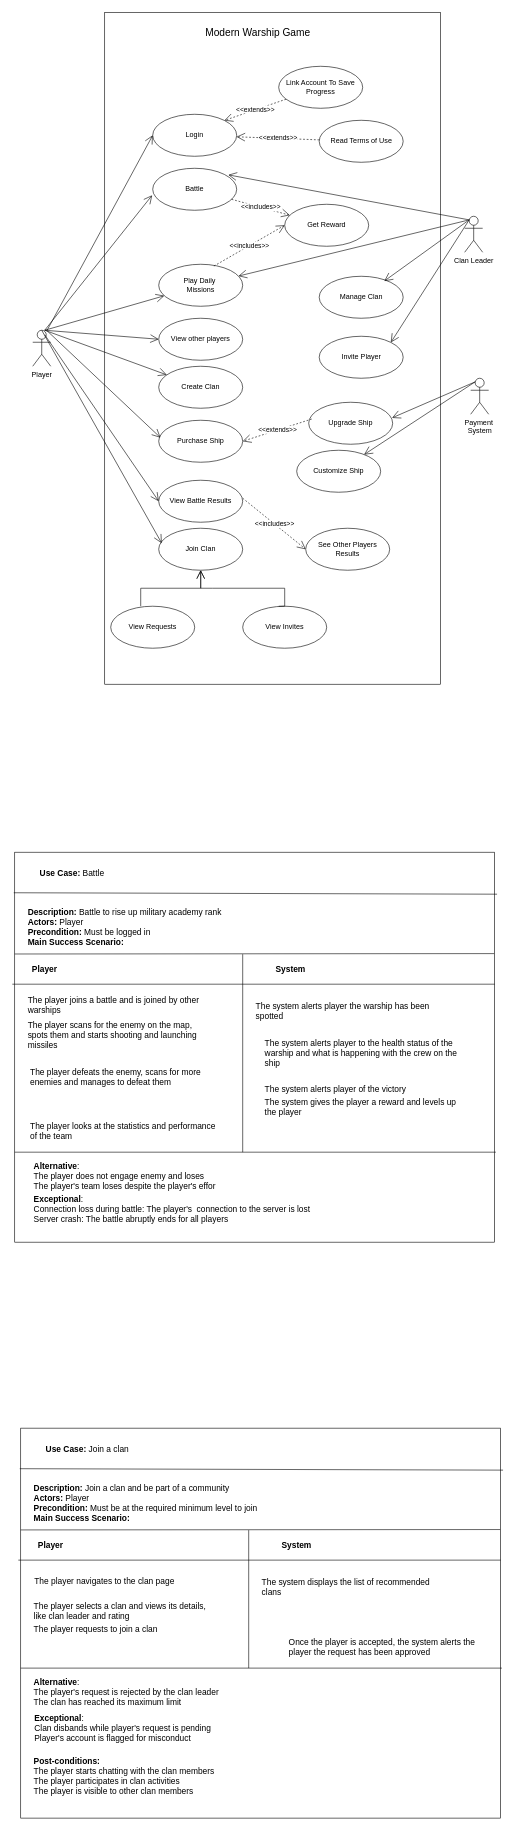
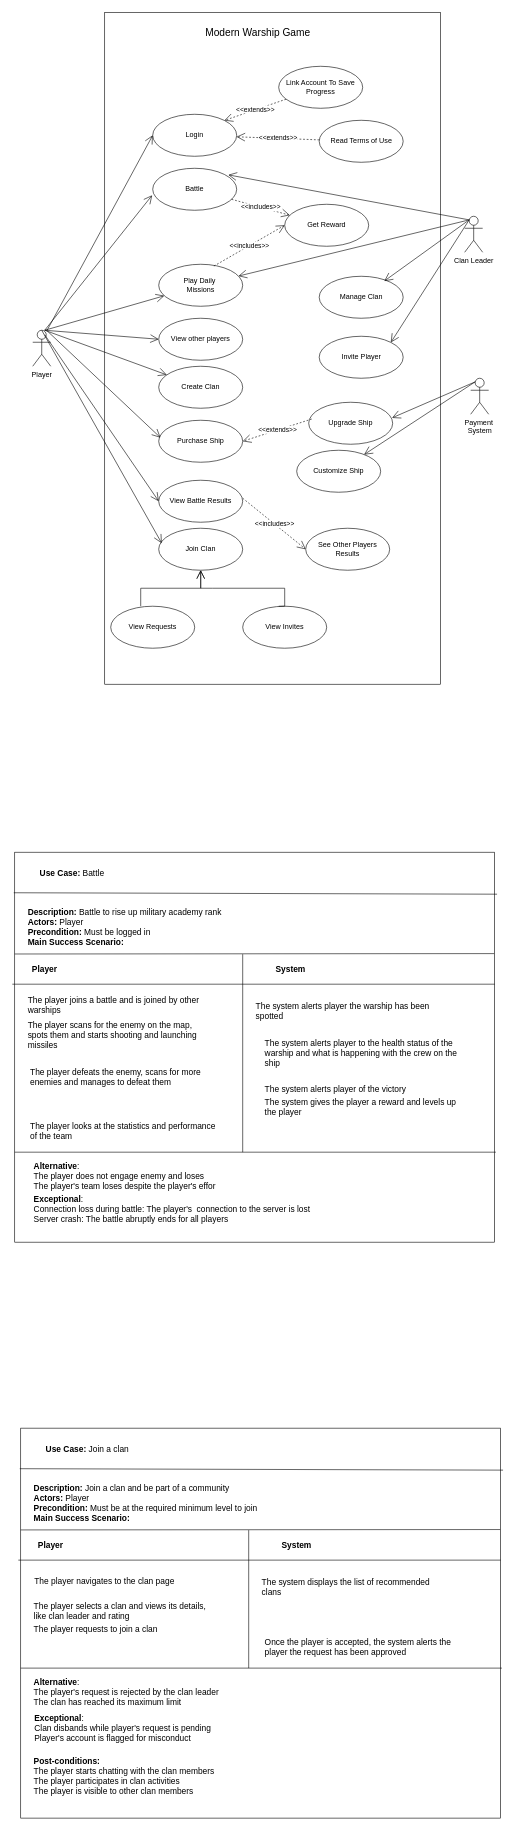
(385, 1647) -> (361, 1647)
